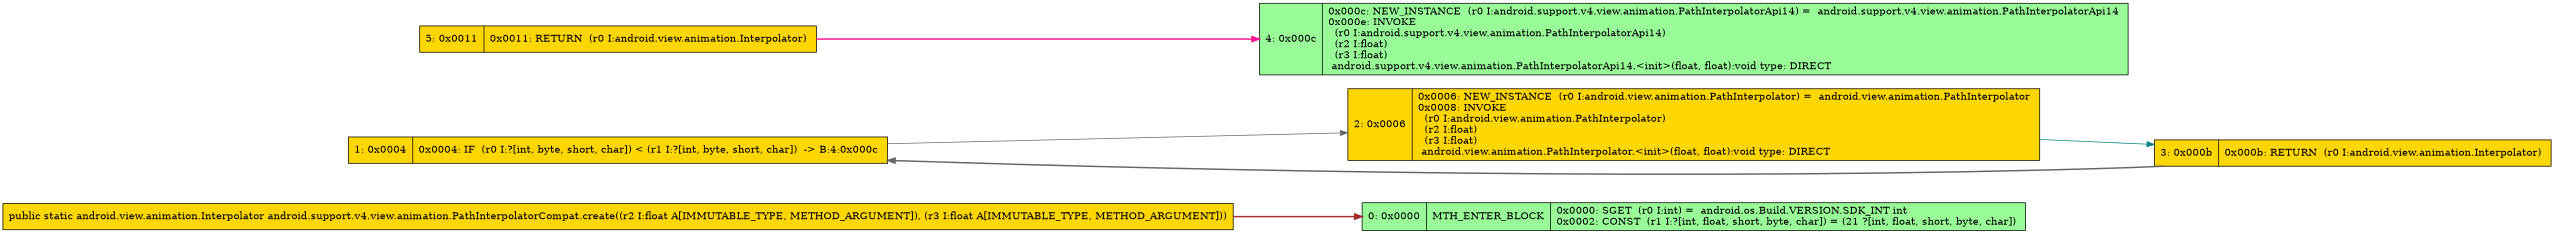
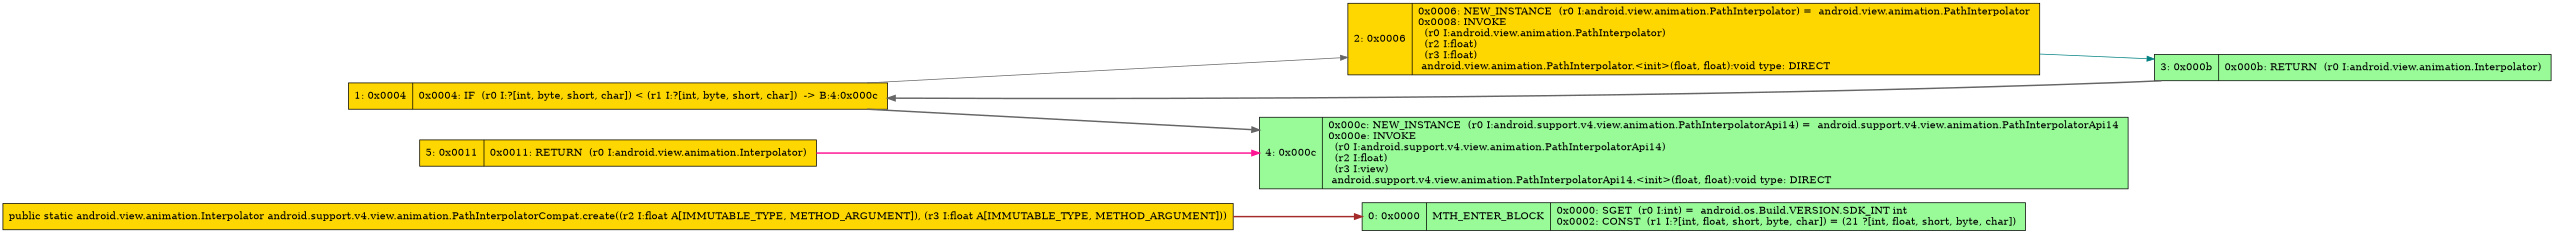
(1358, 55) -> (1358, 169)
none -> (1059, 119)
(2353, 153) -> (2353, 68)
